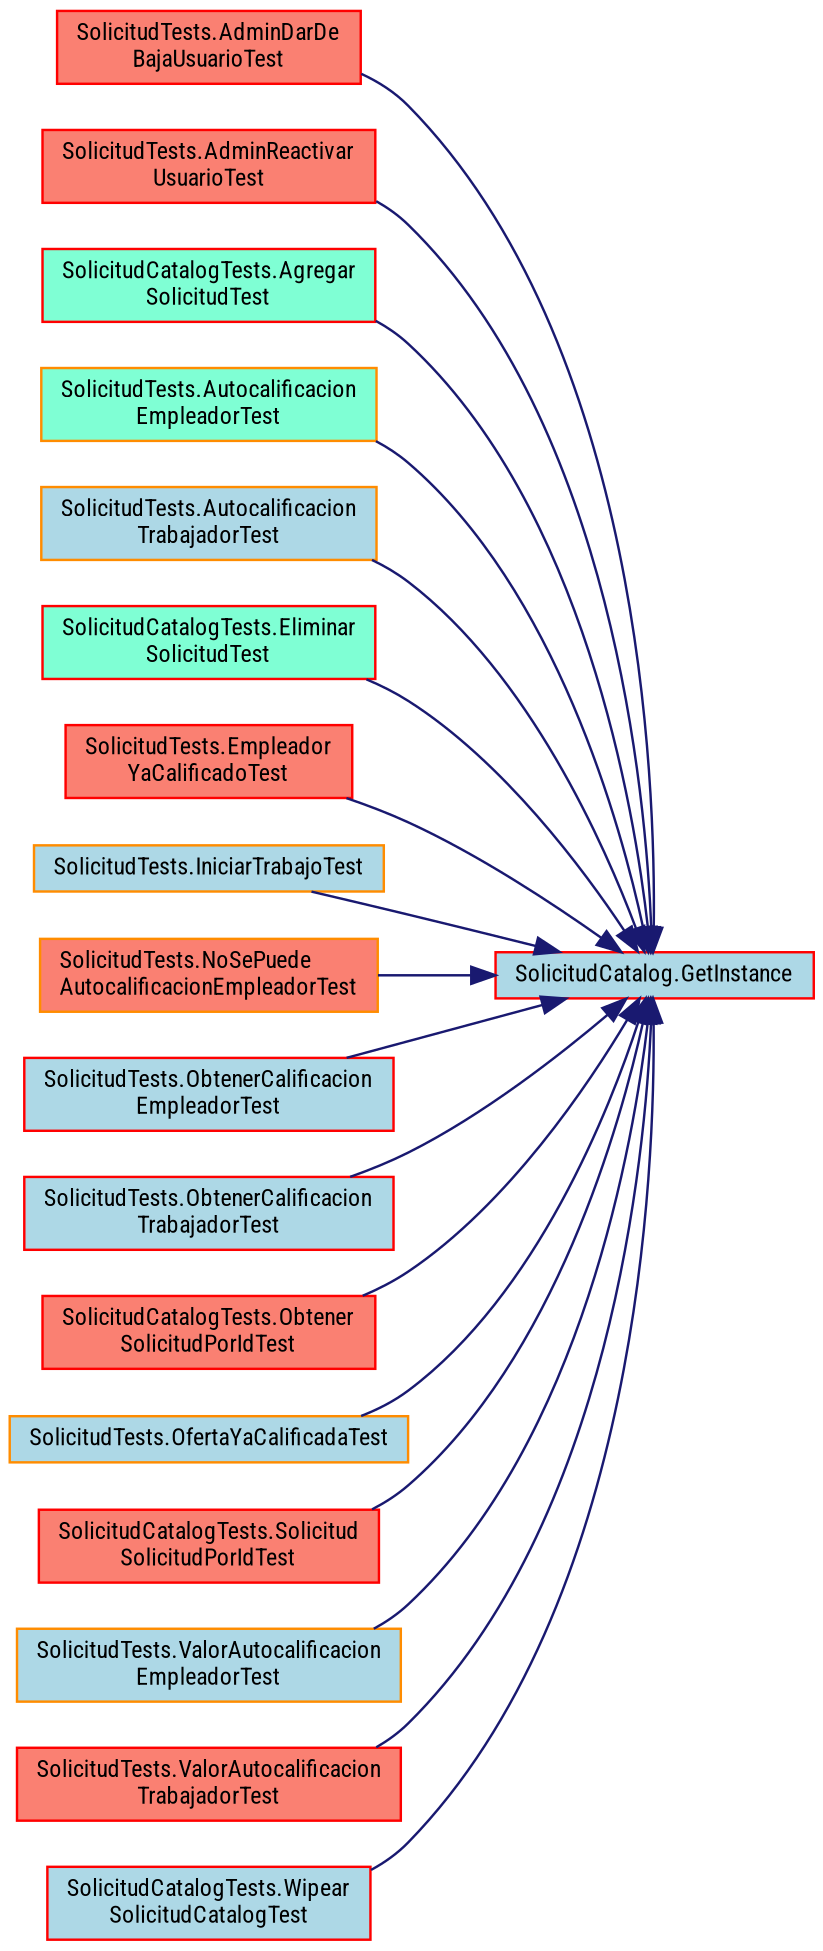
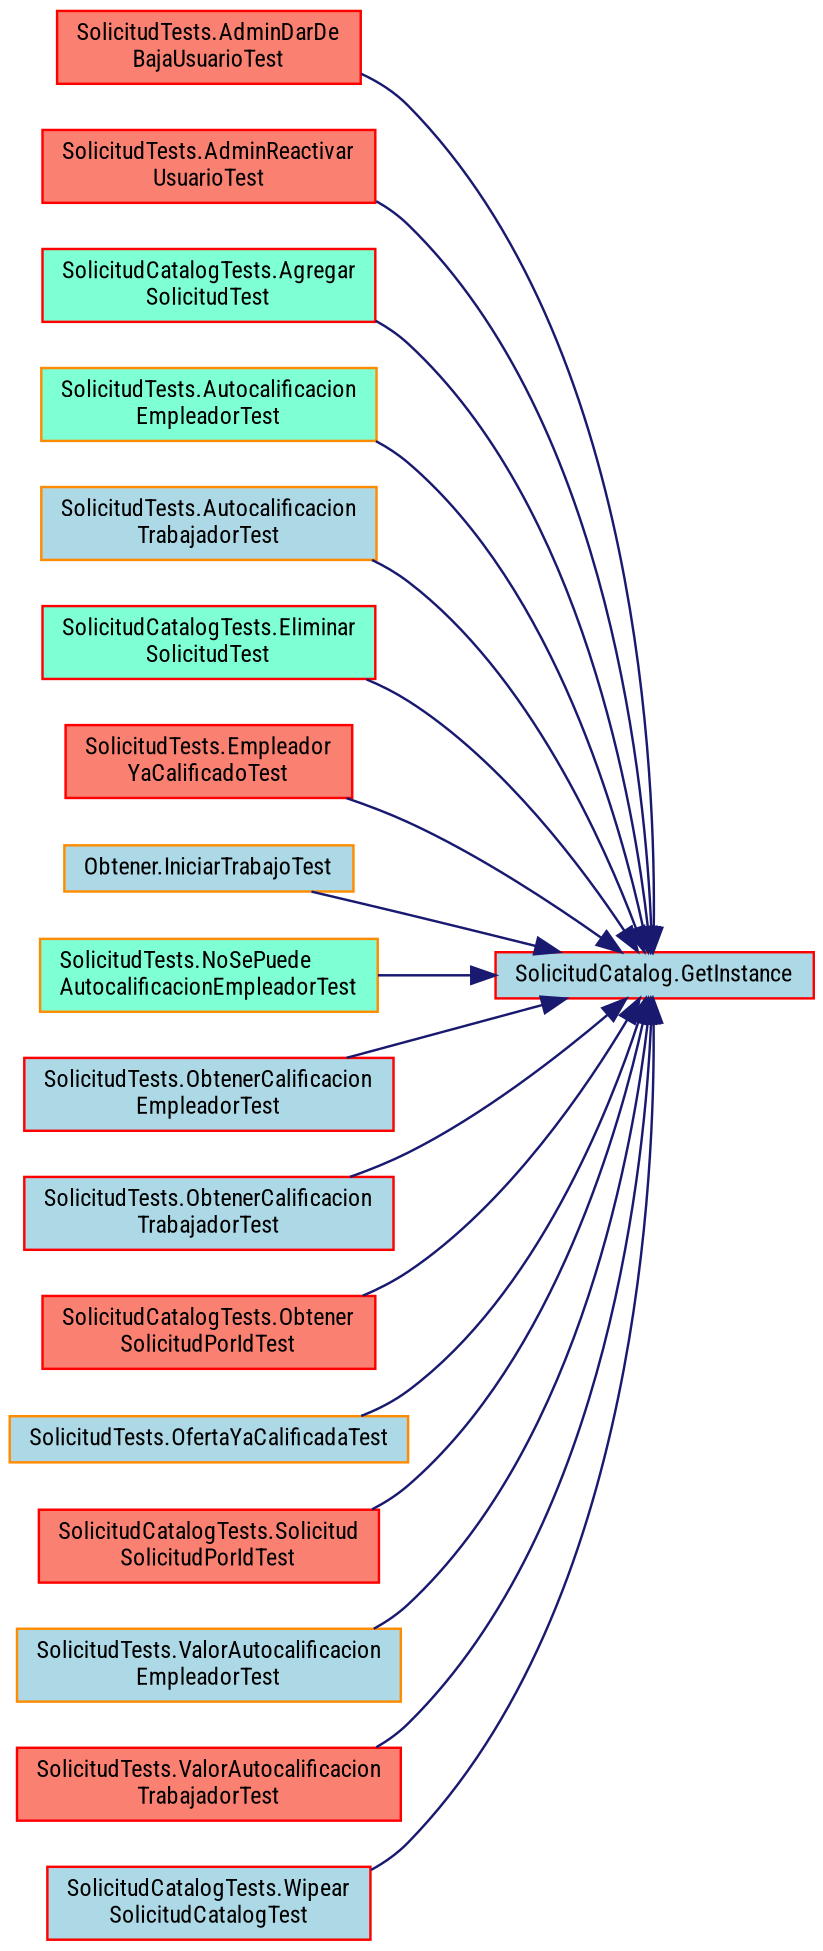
(209, 868) -> (209, 868)
(209, 975) -> (209, 975)
